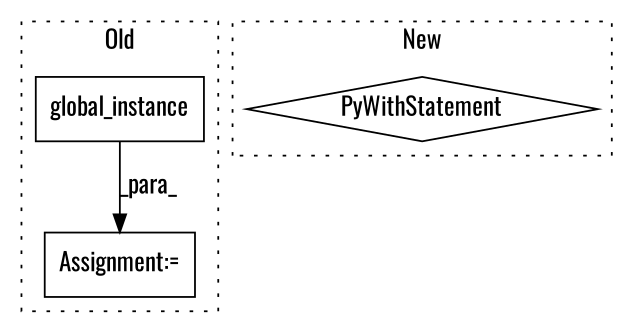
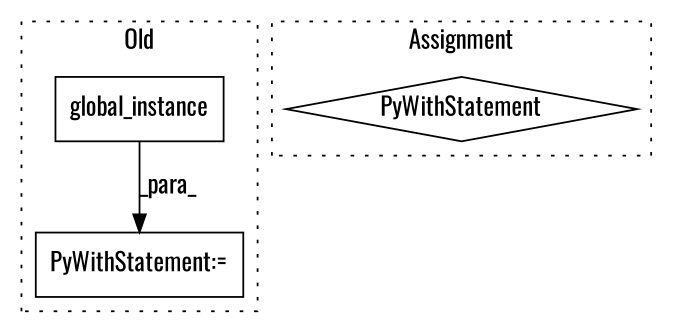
(422, 42) -> (462, 42)
(120, 265) -> (140, 265)
